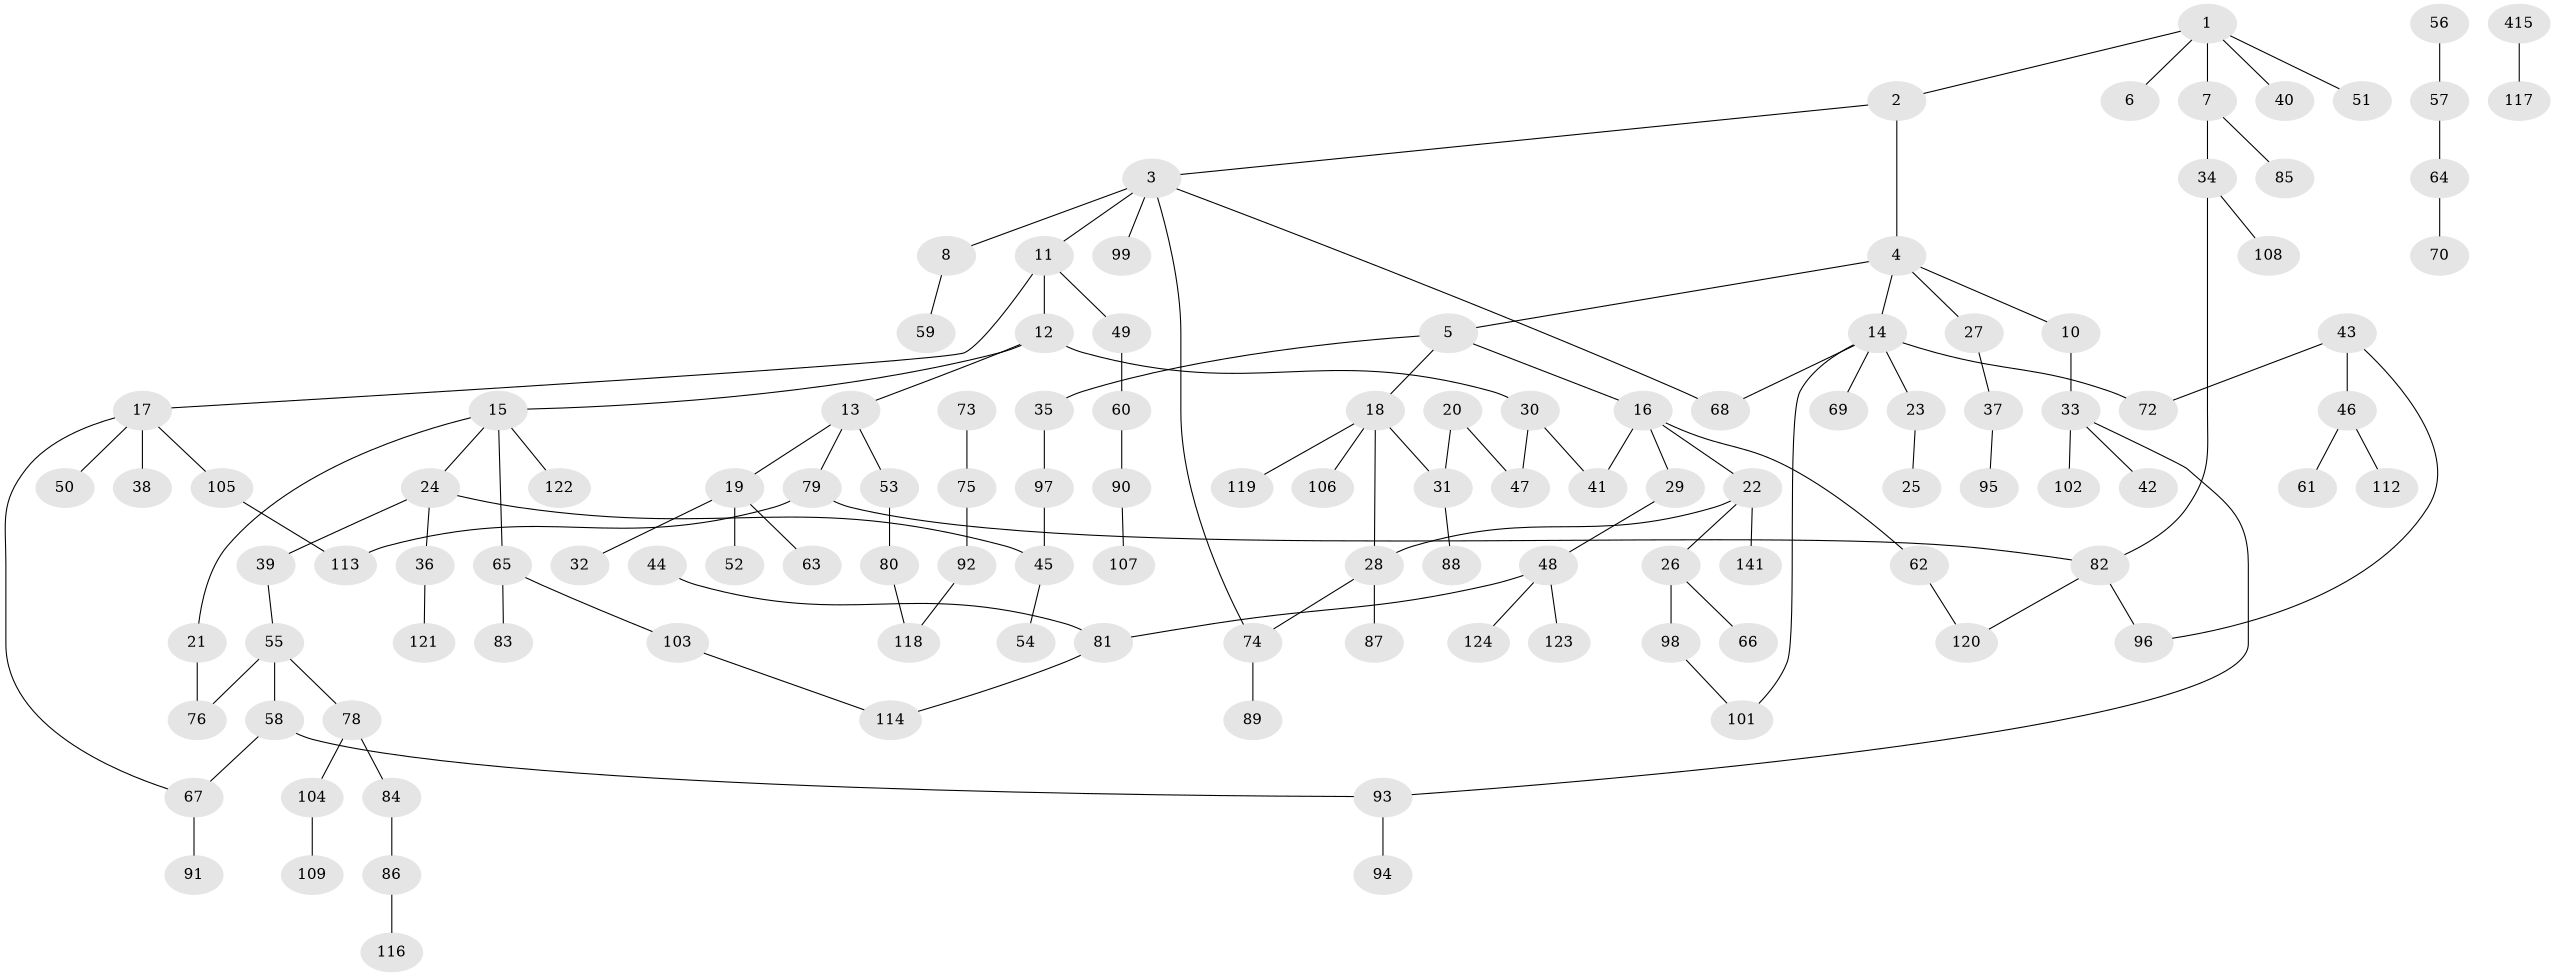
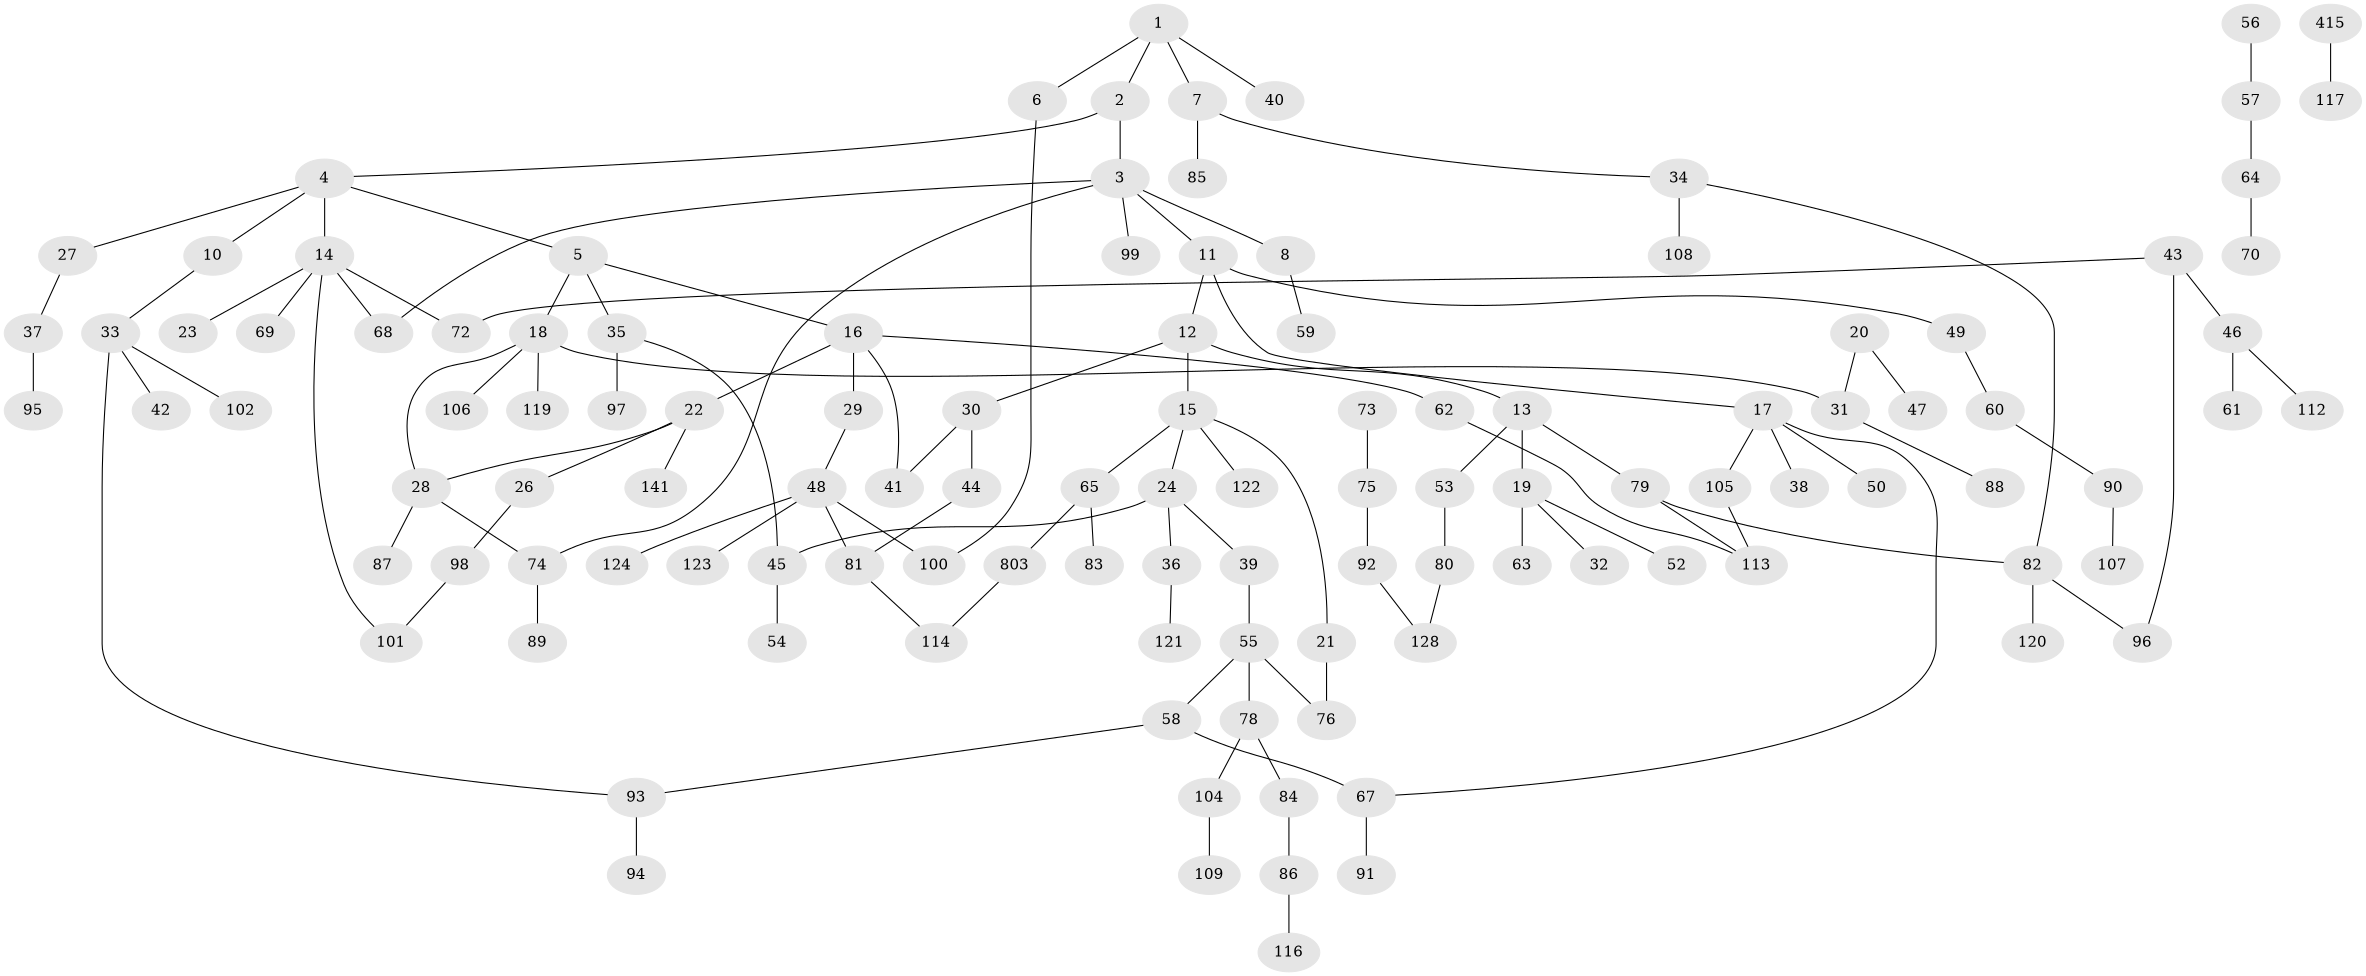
(2362, 101) -> none
(1525, 449) -> (972, 449)
(1912, 488) -> none
(1044, 525) -> (746, 410)
none -> (934, 565)
(1943, 604) -> (1593, 501)
(678, 643) -> (1015, 565)
(909, 643) -> (1425, 643)
(1748, 643) -> none
